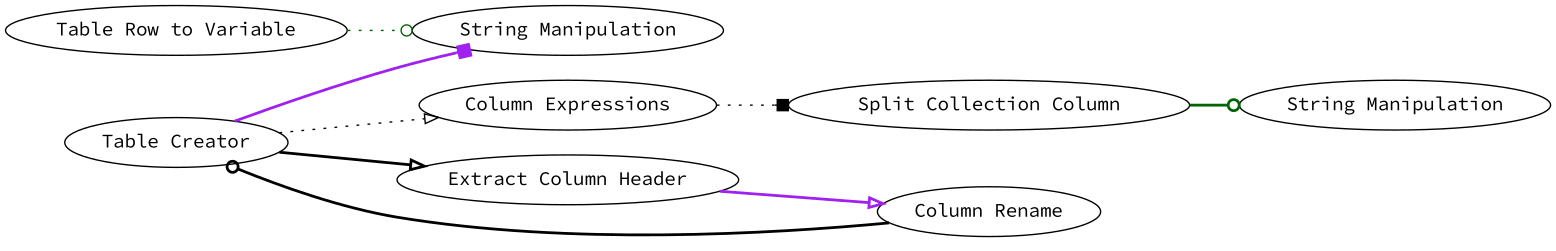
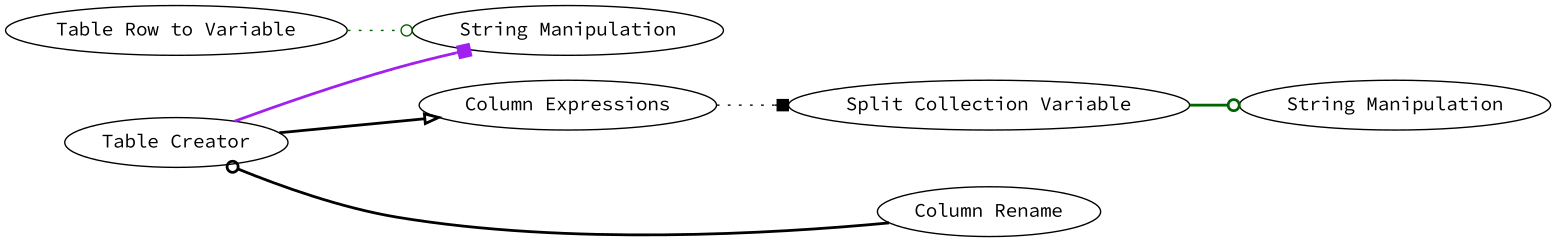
(989, 105) -> (989, 105)
(352, 126) -> (352, 126)
(568, 180) -> none
